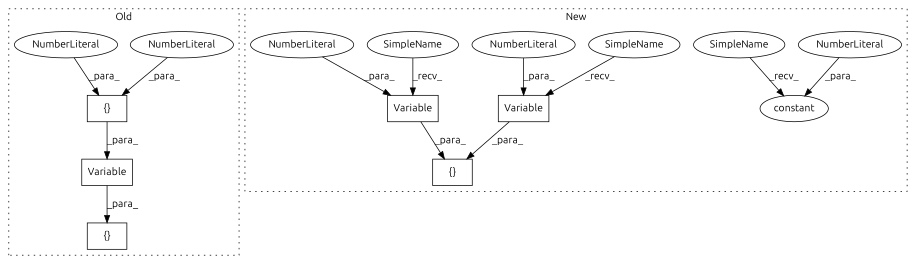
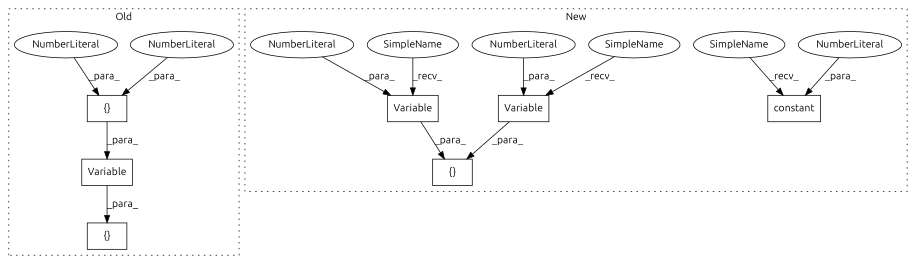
(794, 109) -> (794, 109)
